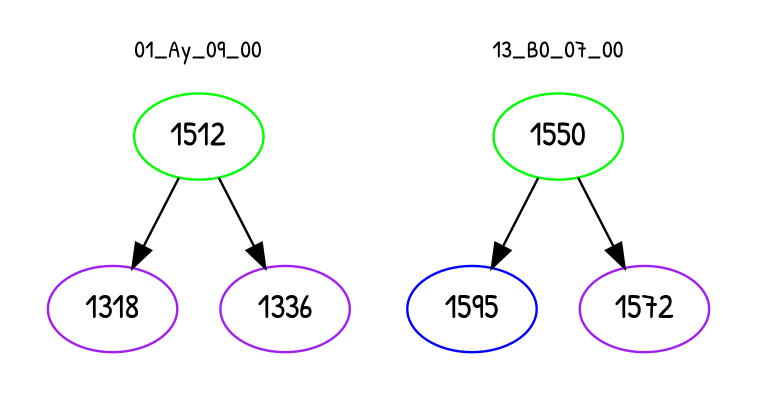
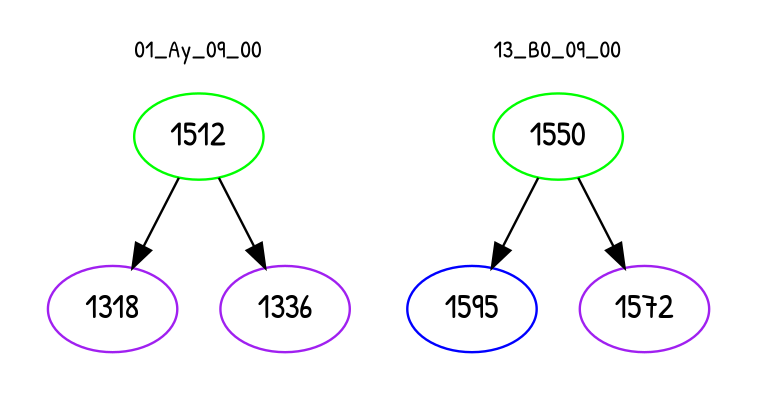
(558, 52) -> (558, 52)
